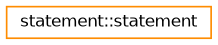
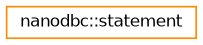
(109, 22) -> (101, 22)
